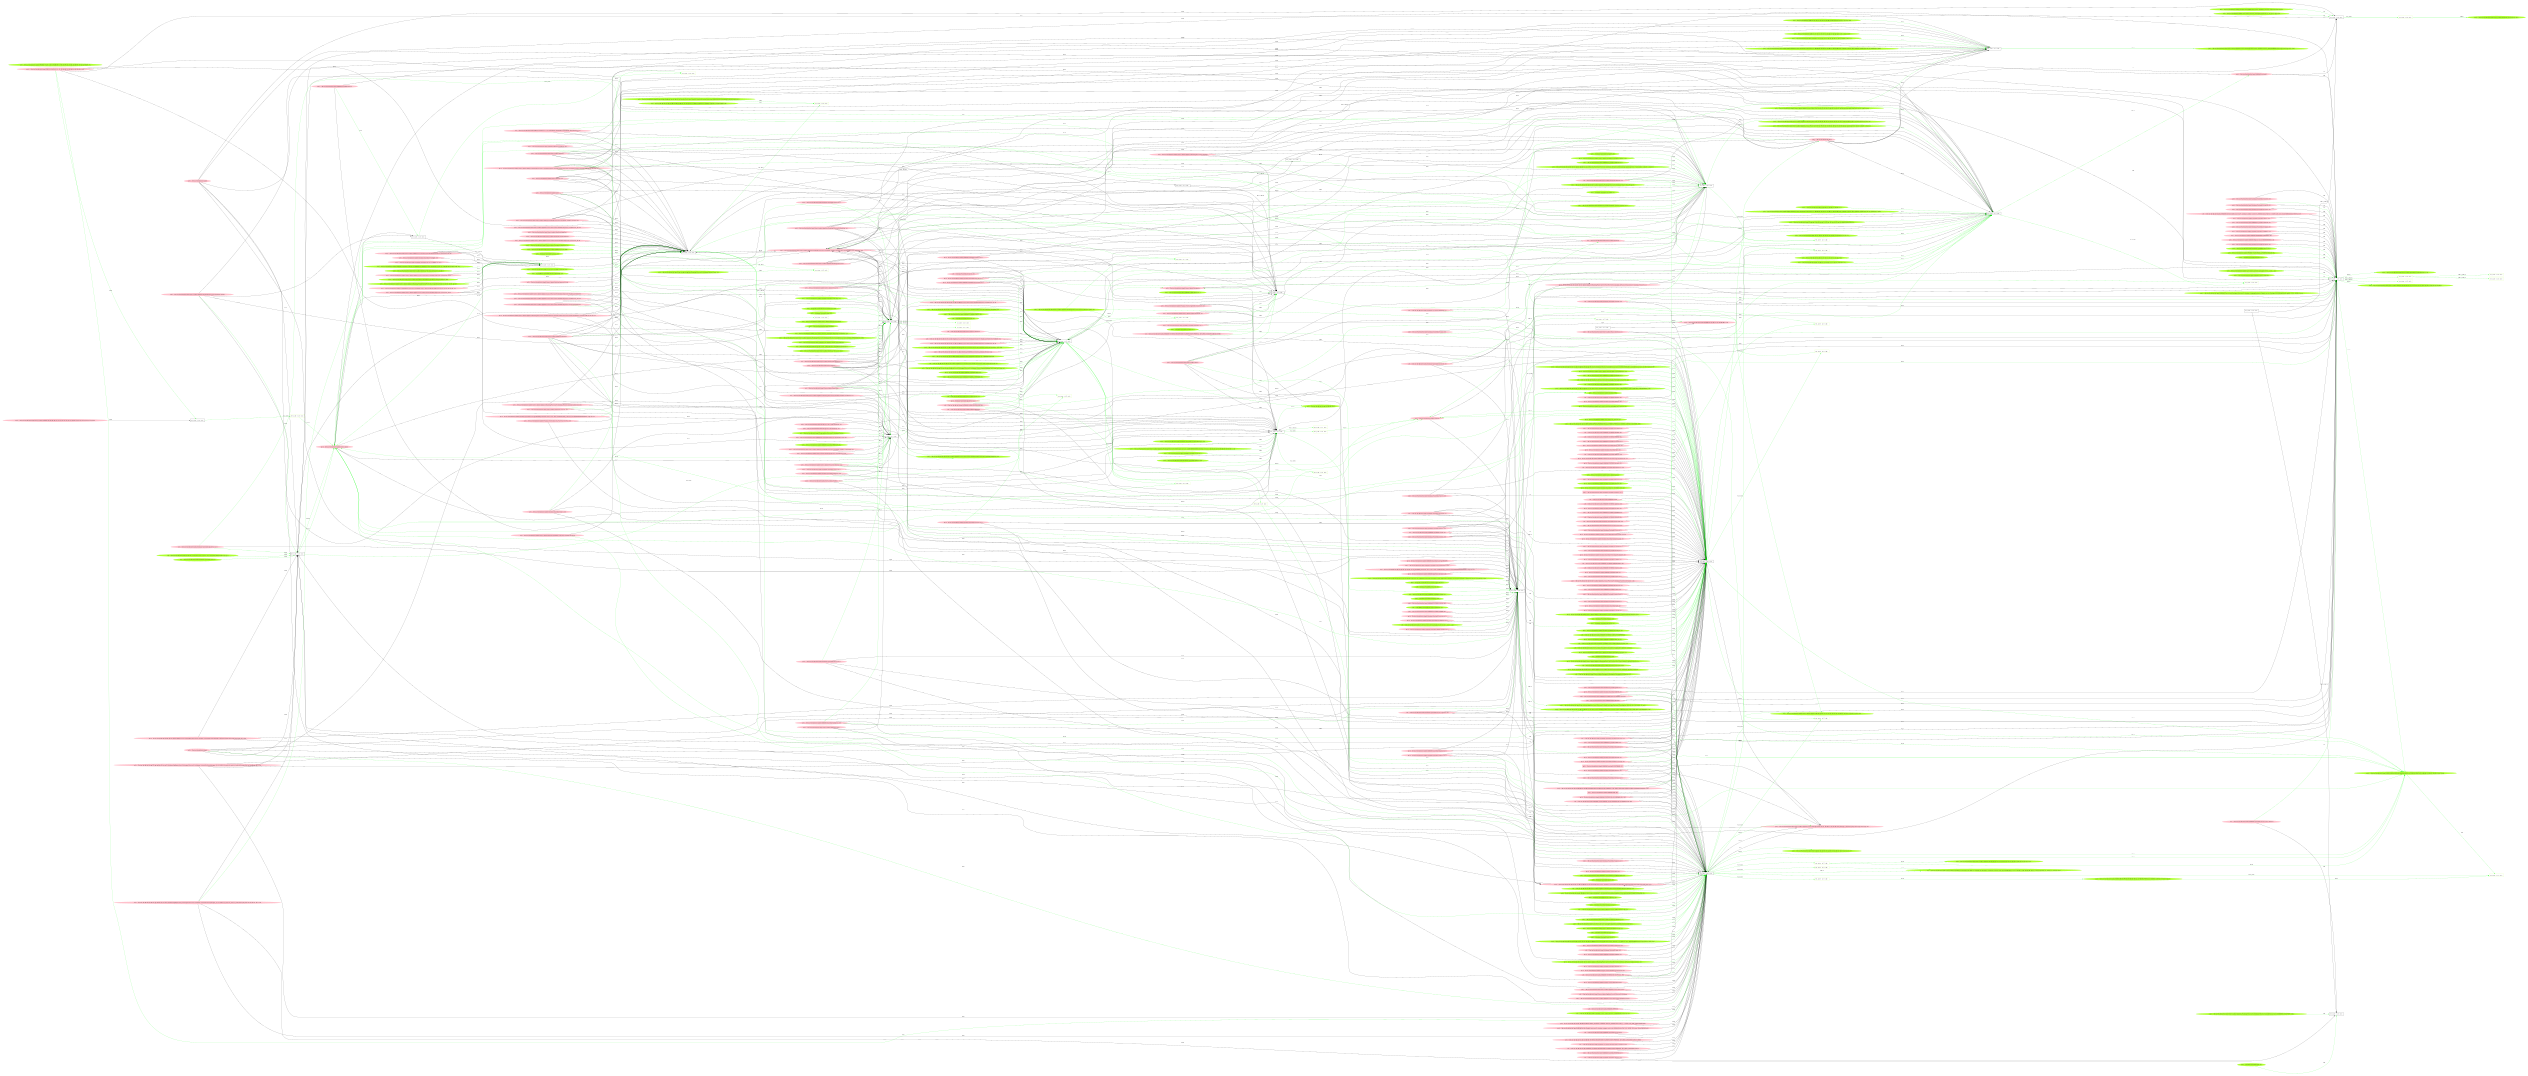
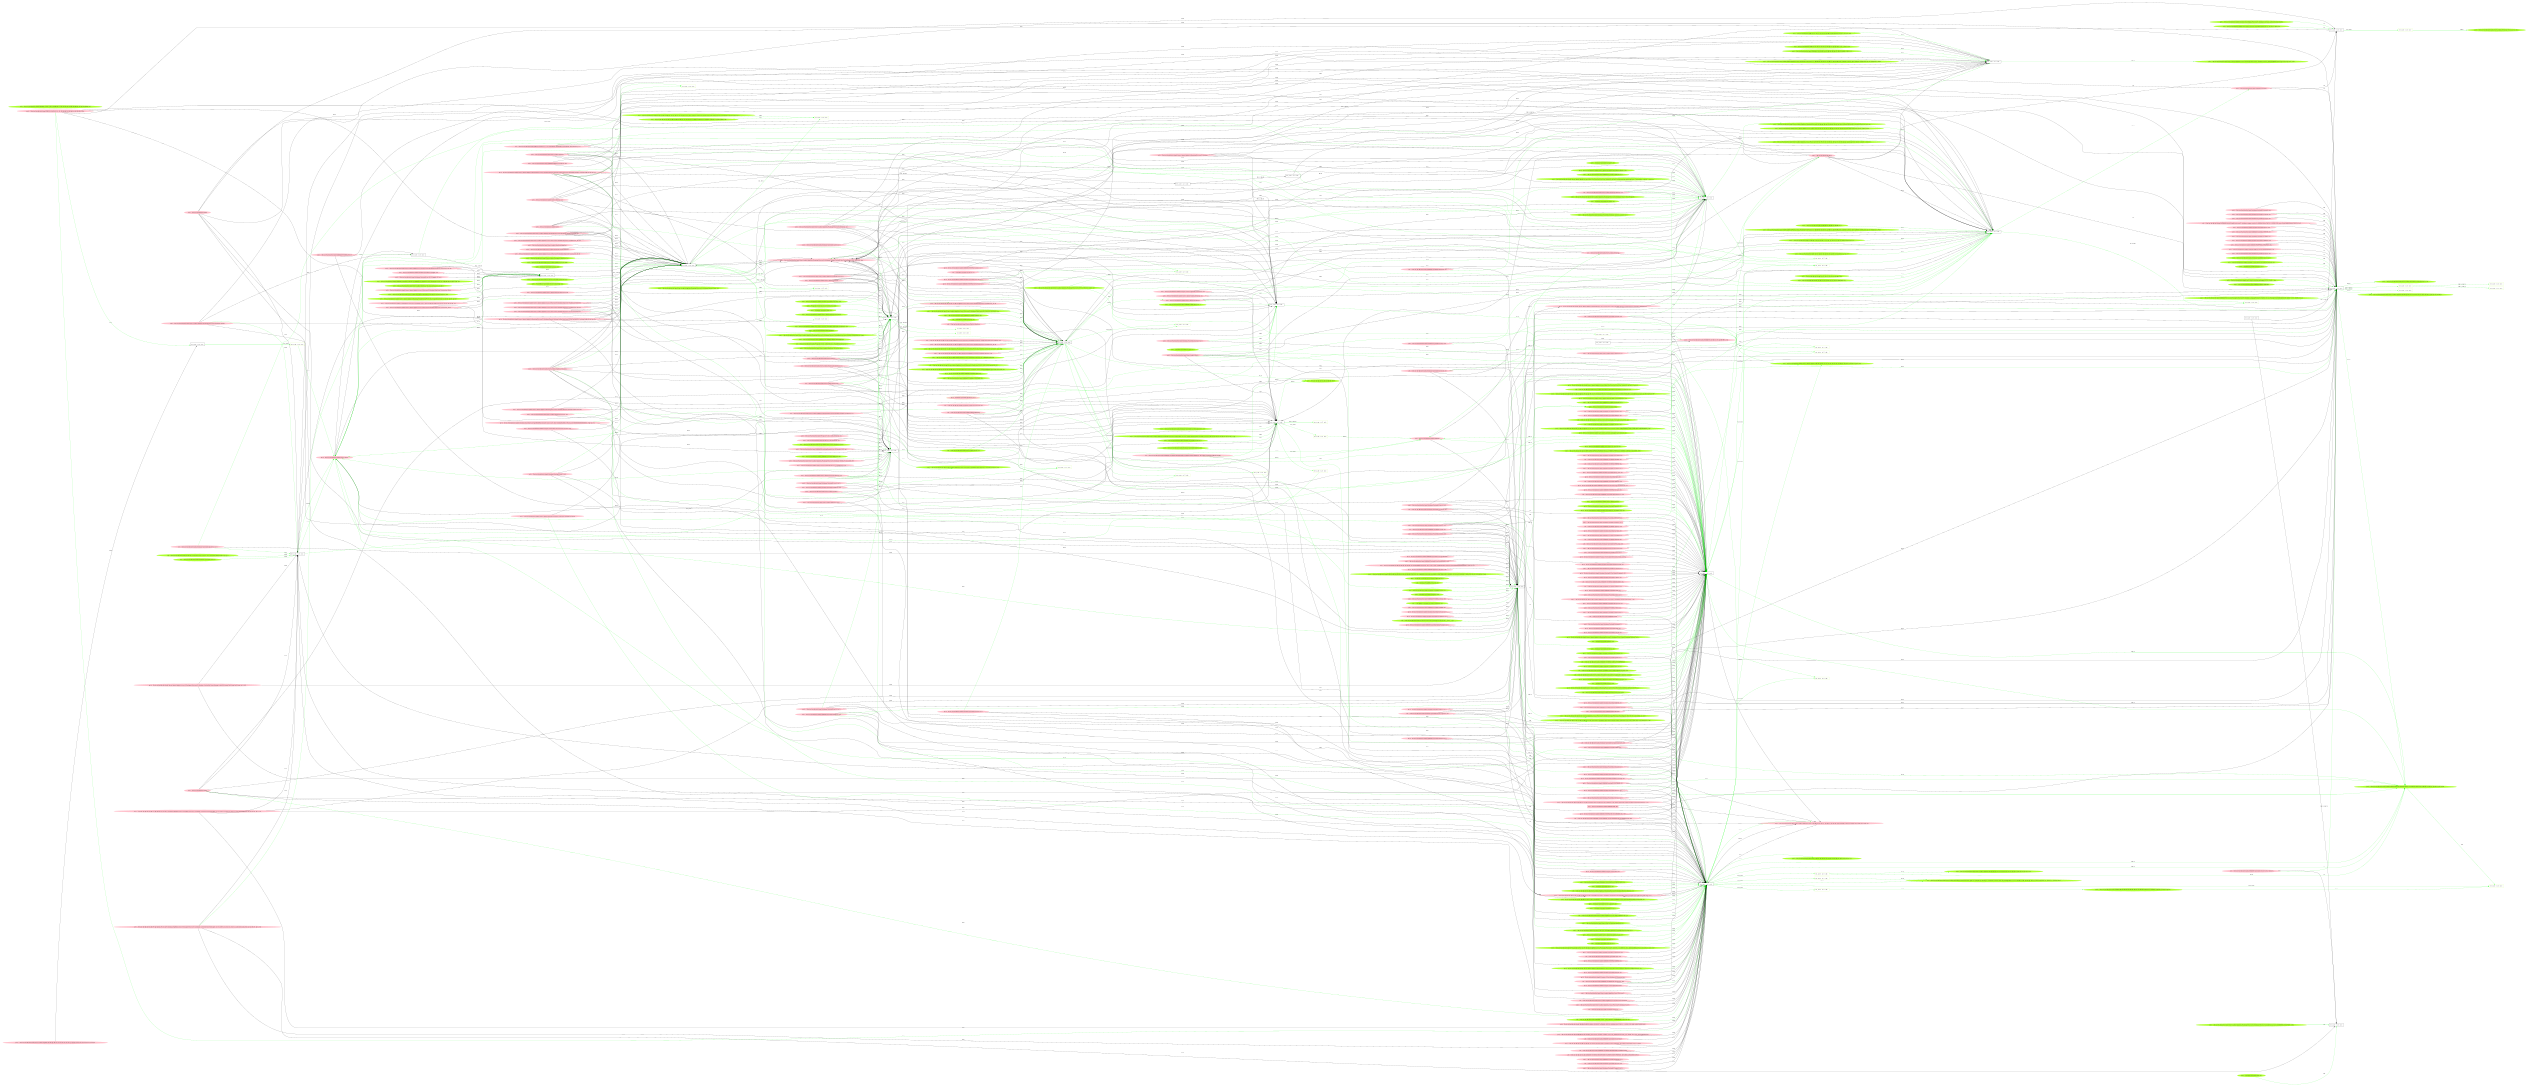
(1603, 551) -> none
(1603, 766) -> (1603, 783)
